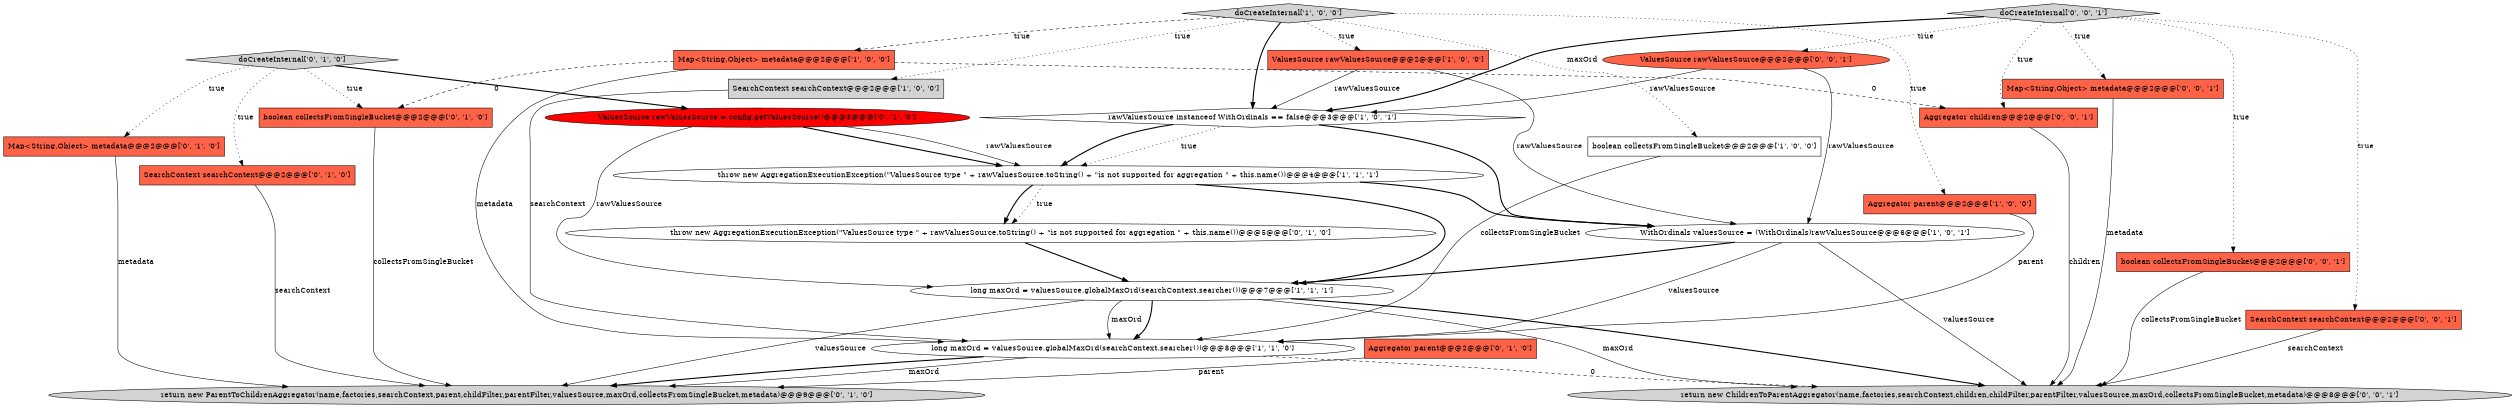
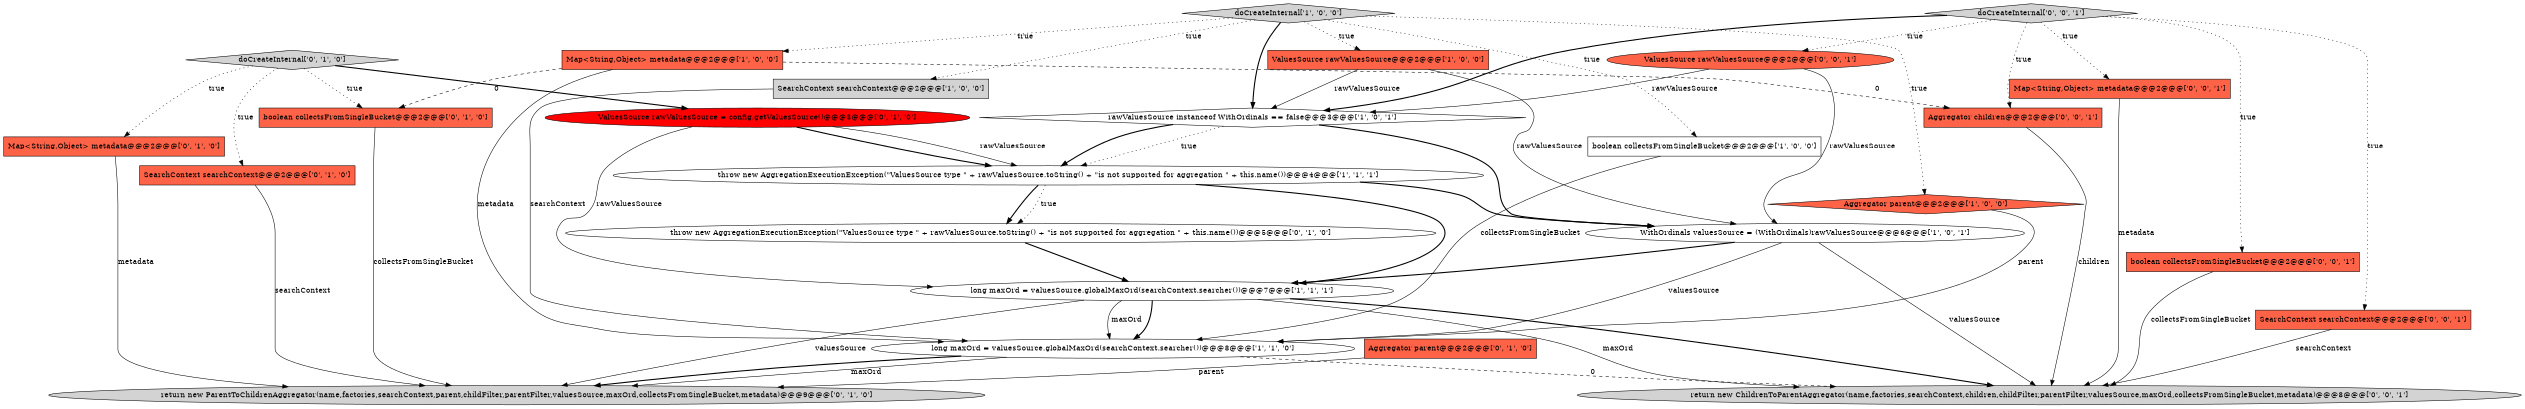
(1043, 30) -> (1011, 34)
(1583, 60) -> (1592, 60)
(1950, 204) -> (1926, 204)
